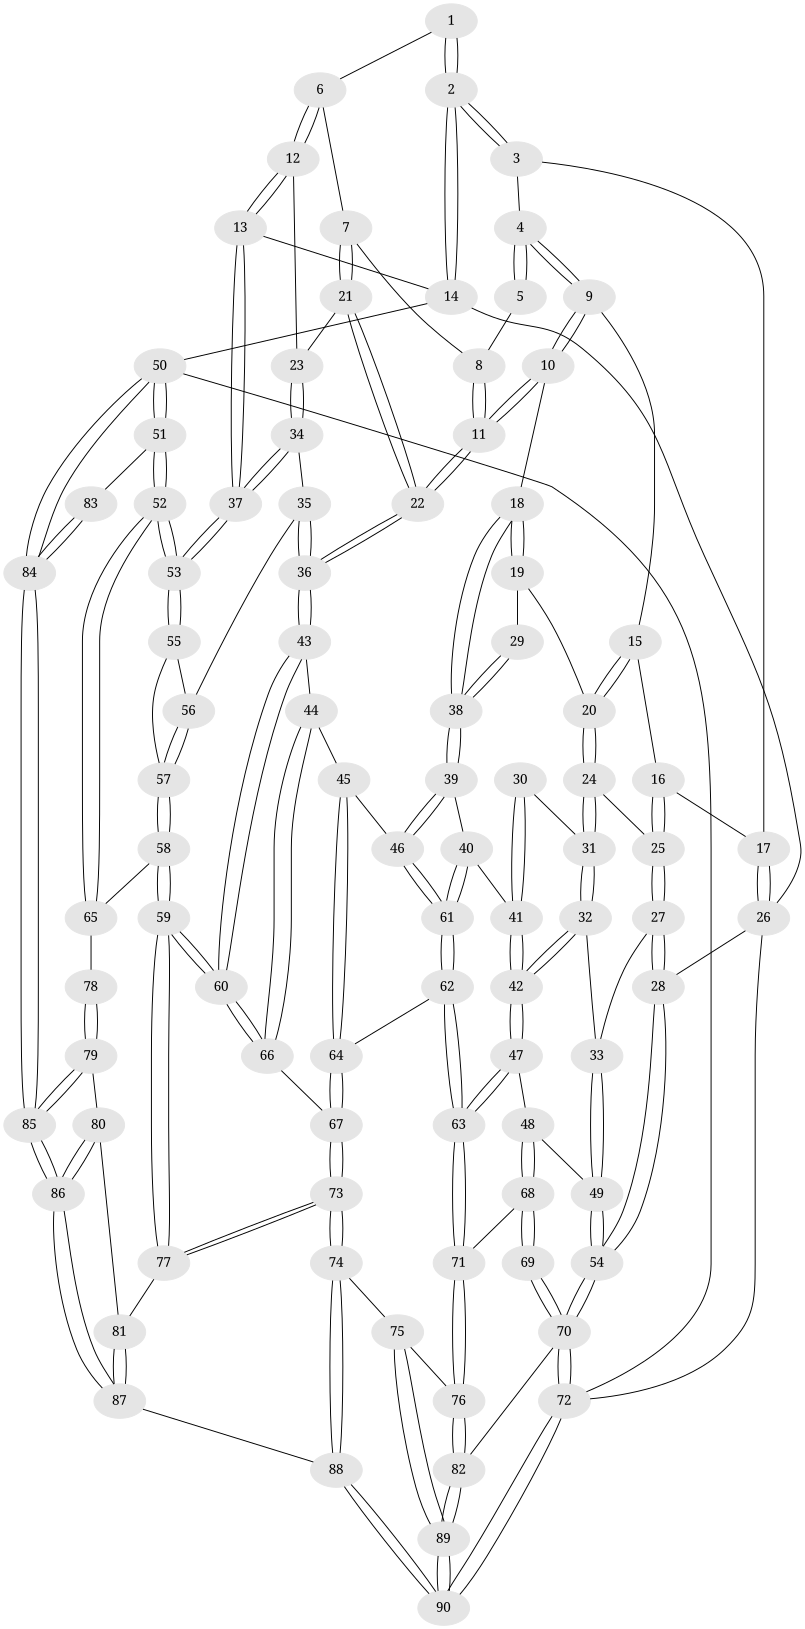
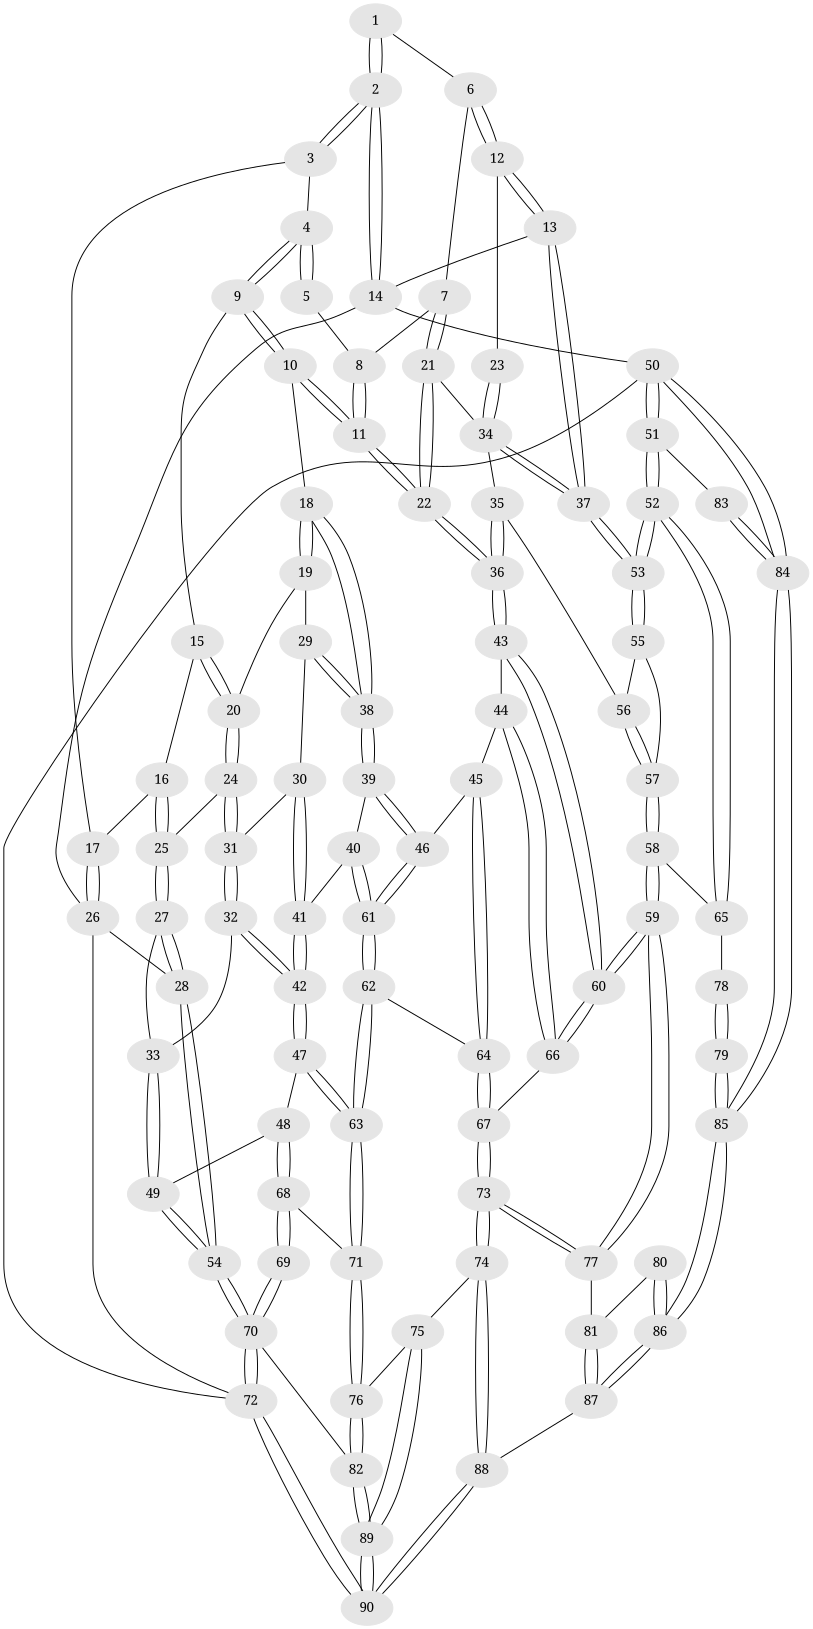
(319, 334) -> (457, 401)
none -> (303, 711)
(95, 1091) -> none
